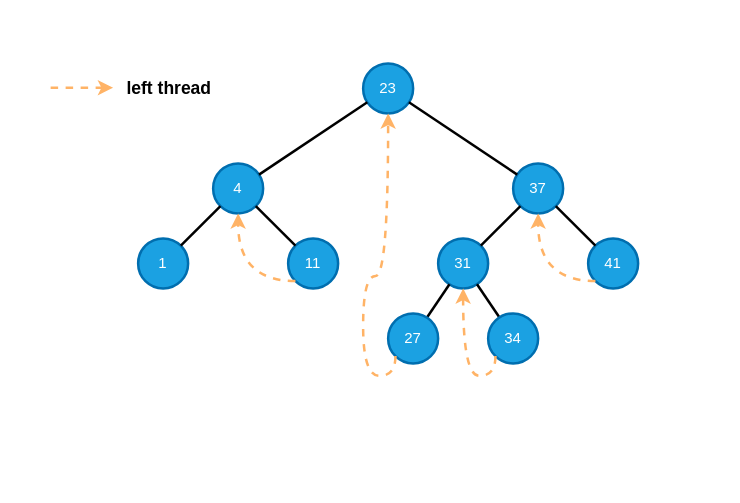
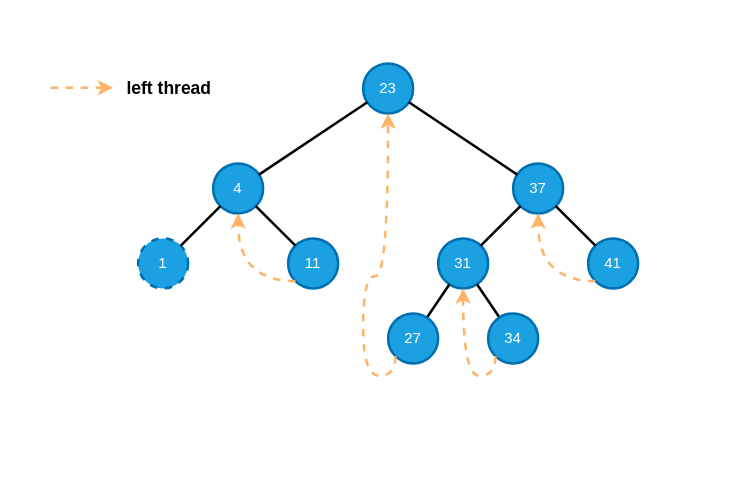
(163, 263) -> (163, 263)
